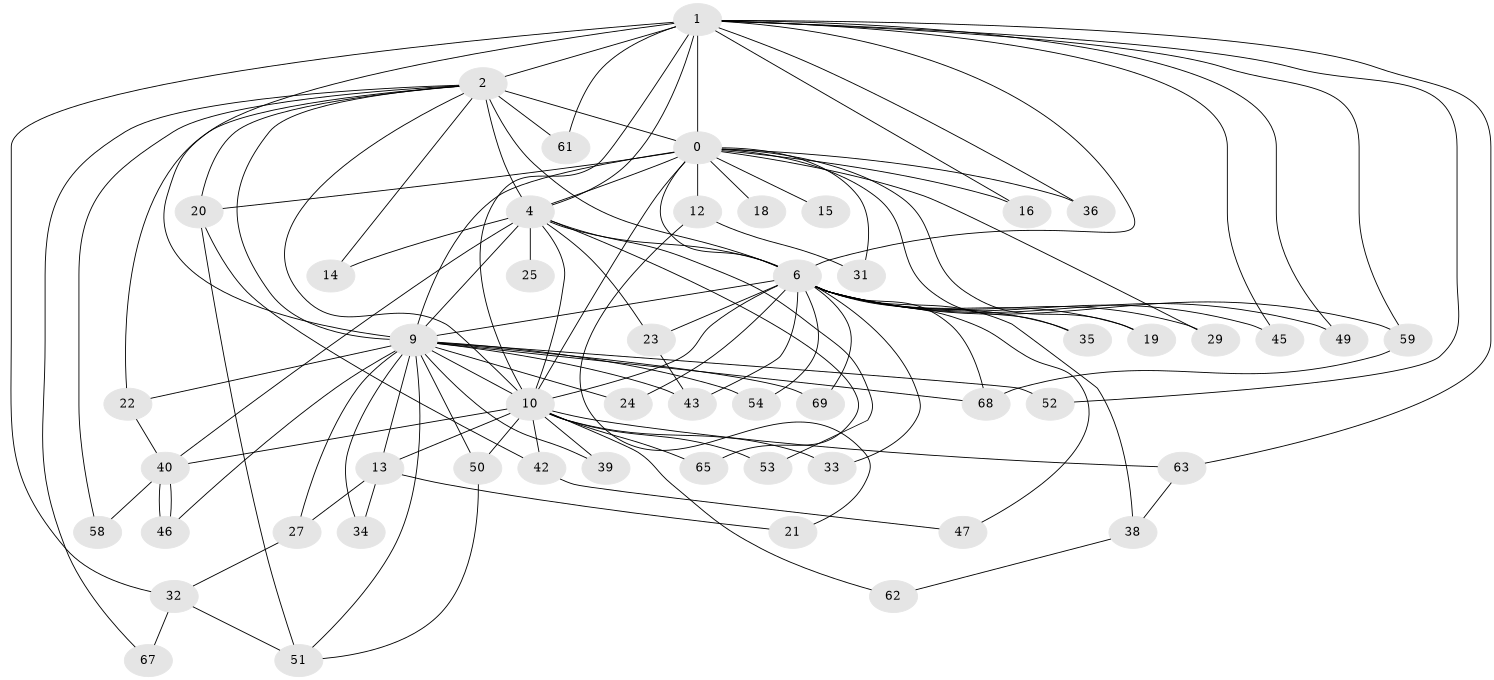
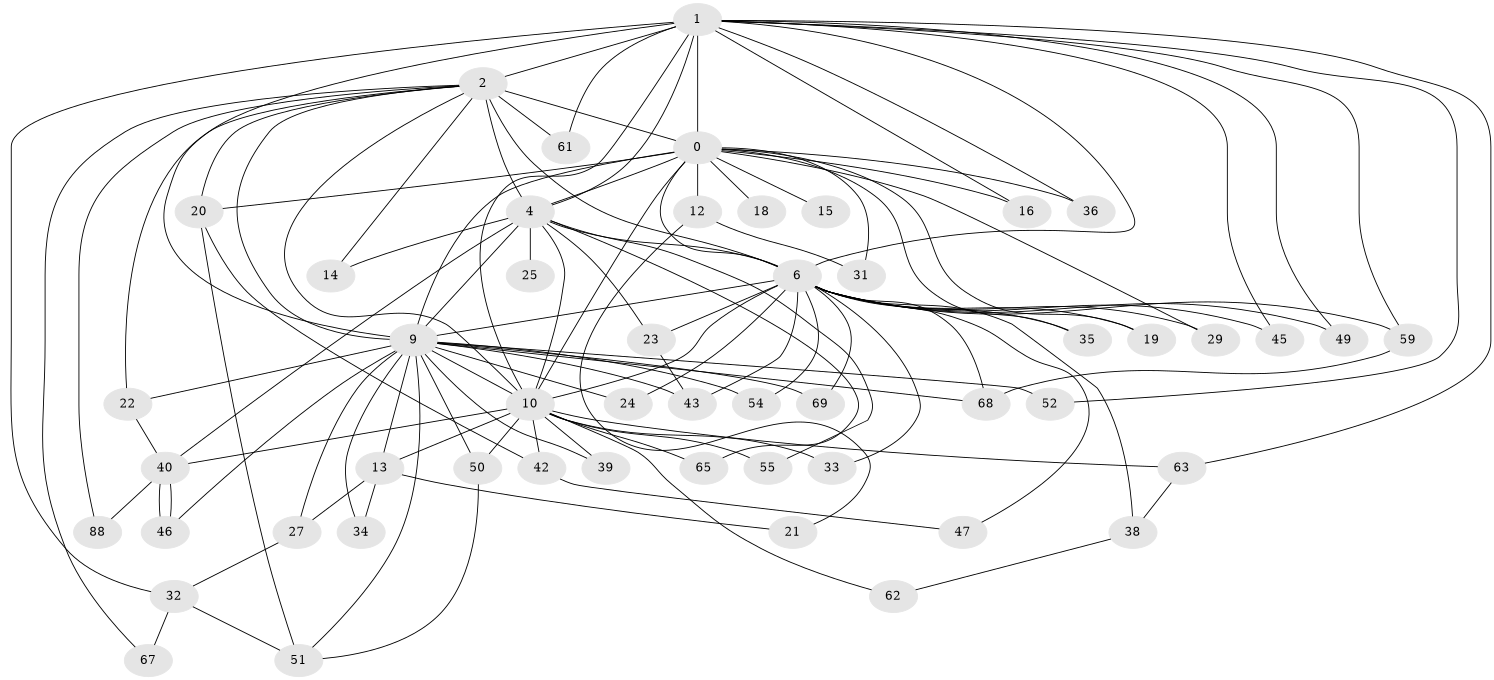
(768, 468) -> (768, 468)
(98, 532) -> (98, 532)
